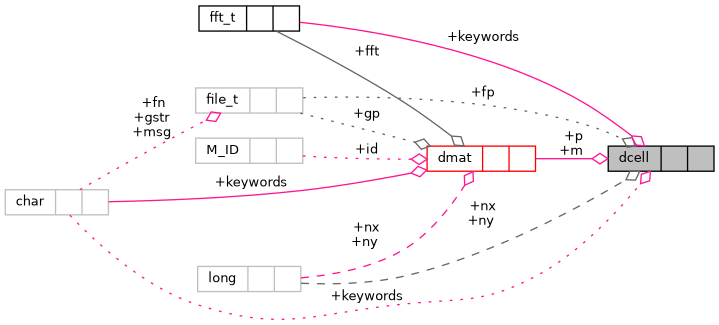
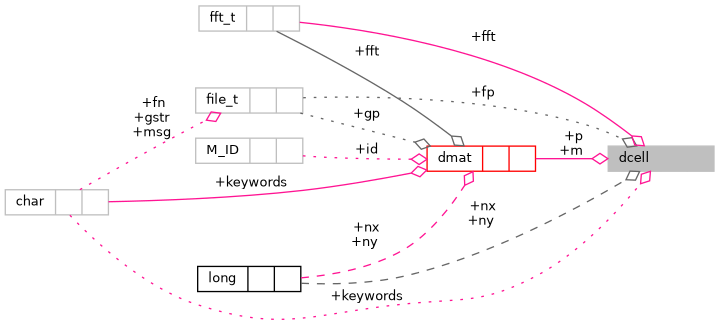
(249, 19) -> (249, 19)
(481, 38) -> (481, 38)
(661, 159) -> (661, 159)
(249, 279) -> (249, 279)
